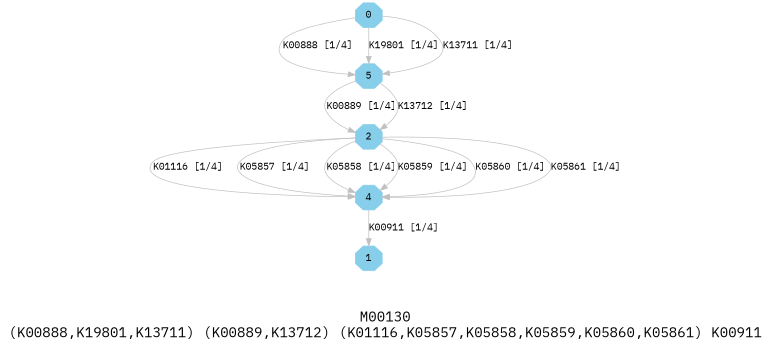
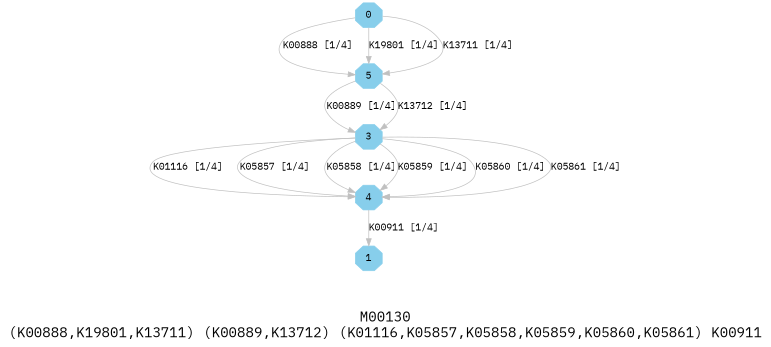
(369, 137) -> (369, 137)
